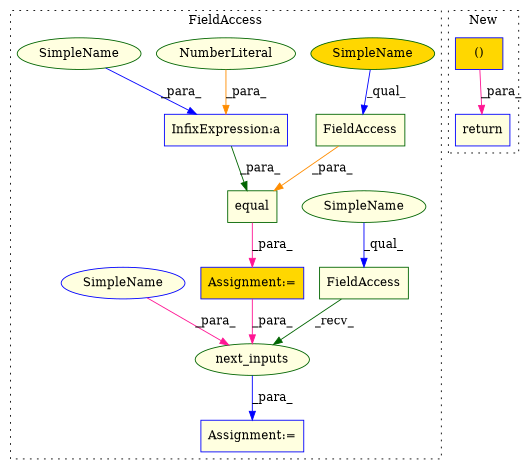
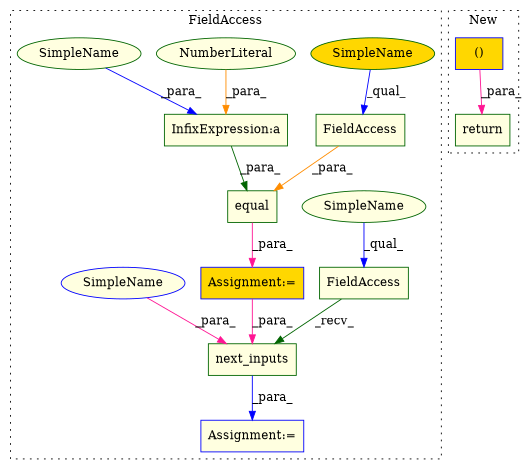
(226, 130) -> (226, 130)
(483, 130) -> (483, 130)
(252, 360) -> (252, 360)
